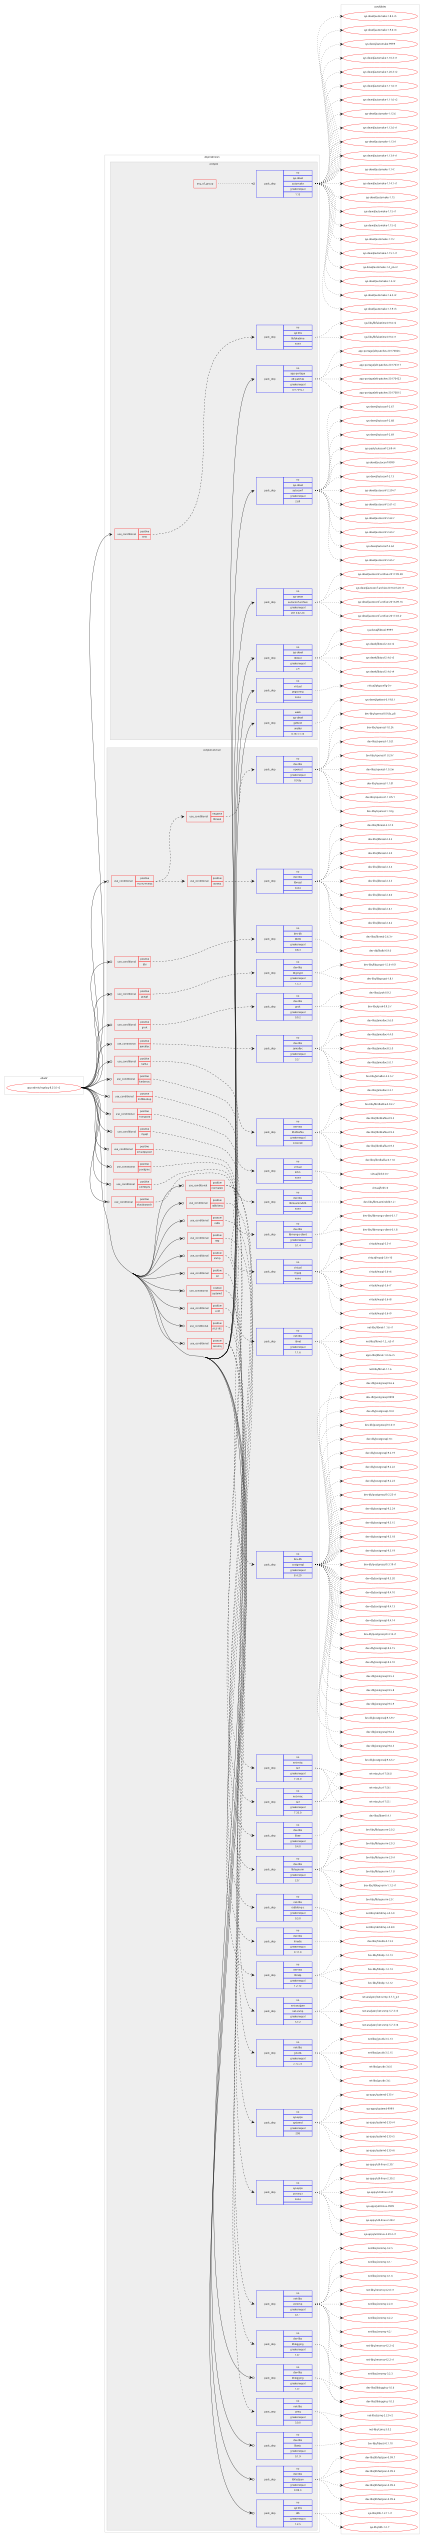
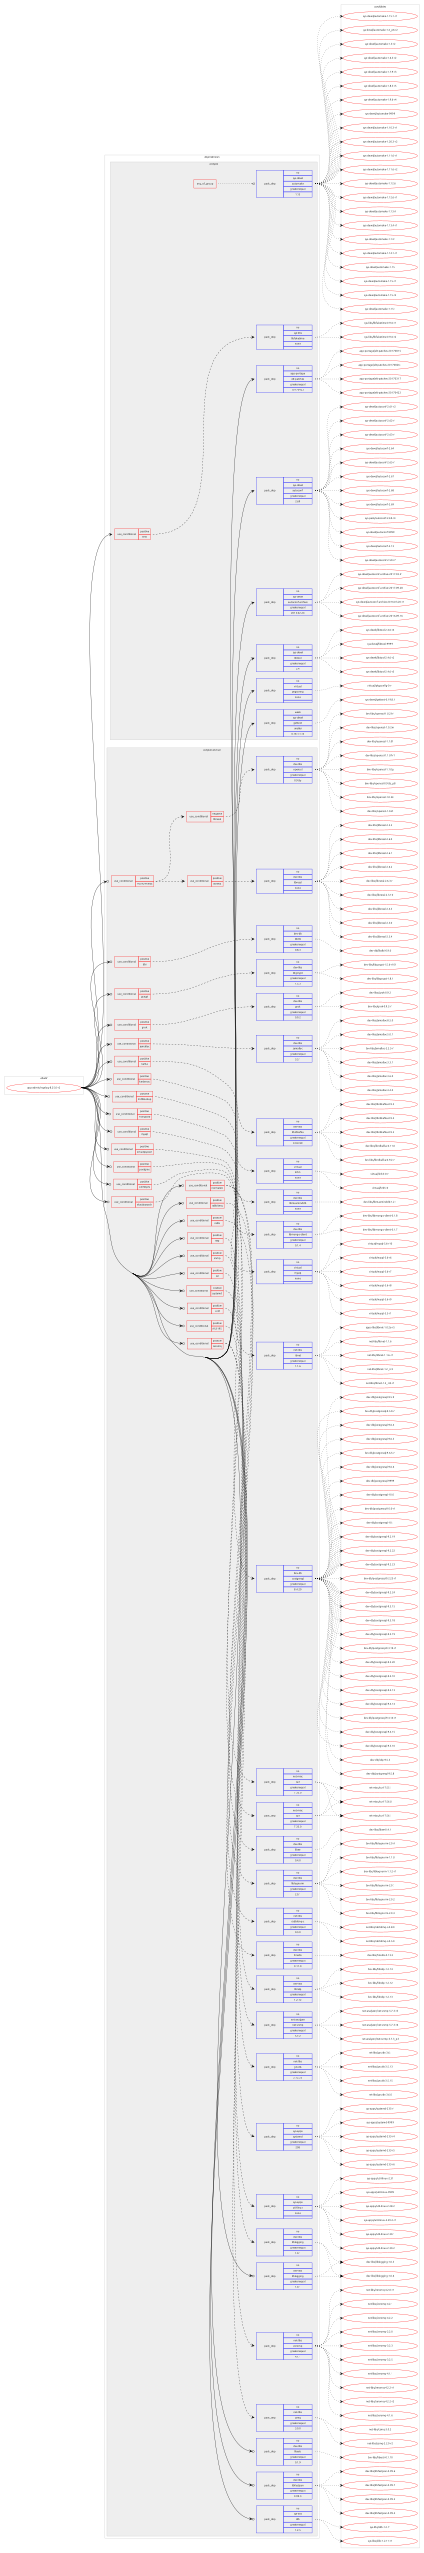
none -> (380, 1369)
(380, 1676) -> (380, 1760)
